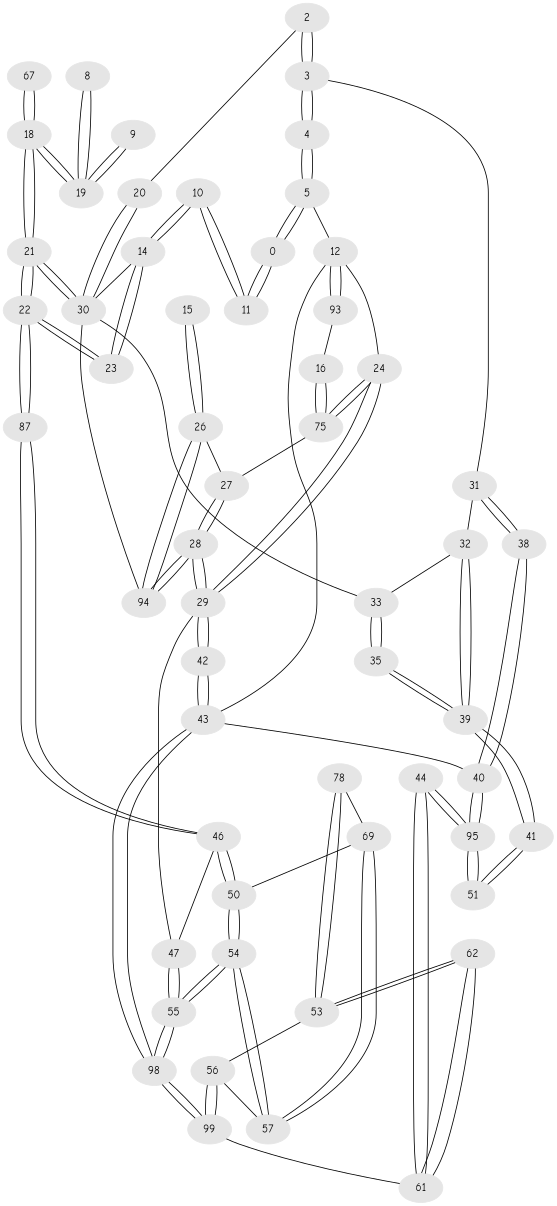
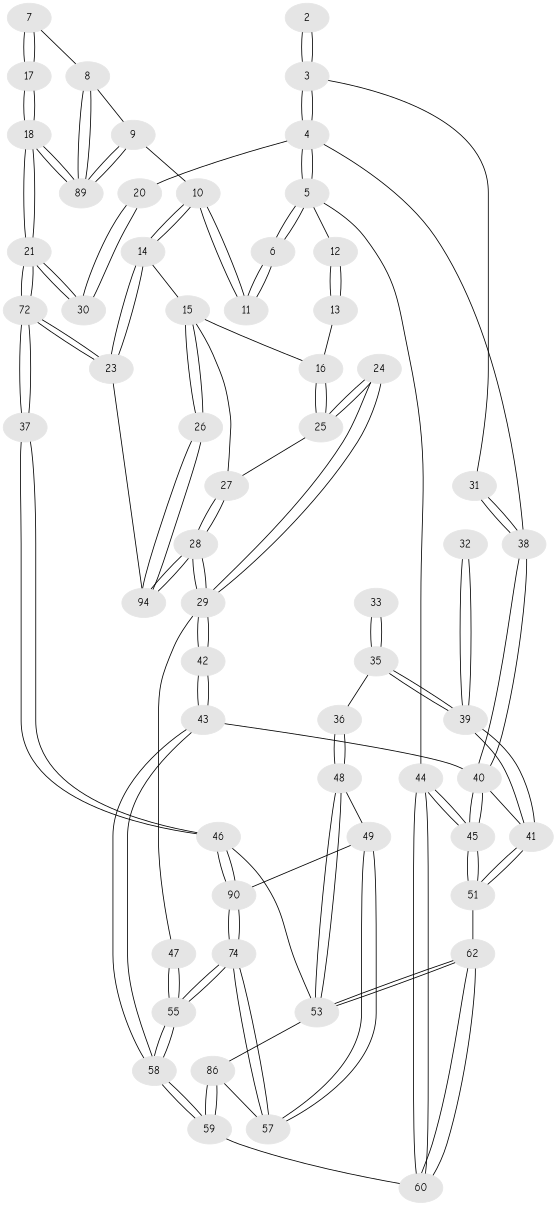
none -> (29, 18)
(29, 76) -> (29, 76)
none -> (111, 106)
(223, 106) -> (221, 160)
none -> (166, 164)
(81, 193) -> (81, 193)
(273, 252) -> (273, 252)
(113, 281) -> (165, 281)
(369, 307) -> none
none -> (473, 309)
(25, 310) -> (25, 310)
(336, 310) -> (336, 310)
none -> (253, 341)
(25, 427) -> (25, 427)
(321, 427) -> (321, 427)
(214, 457) -> (227, 394)
(97, 459) -> (128, 486)
none -> (423, 468)
(184, 483) -> none
(470, 515) -> none
(314, 517) -> none
(421, 574) -> none
none -> (340, 720)
(340, 778) -> (340, 778)
none -> (505, 808)
(369, 837) -> (369, 837)
(473, 837) -> (473, 837)
(196, 895) -> (282, 917)
(234, 895) -> (234, 895)
none -> (473, 925)
(234, 954) -> (234, 954)
(154, 1071) -> (154, 1071)
(213, 1071) -> (213, 1071)
(210, 1129) -> (210, 1129)
(421, 1188) -> (421, 1188)
